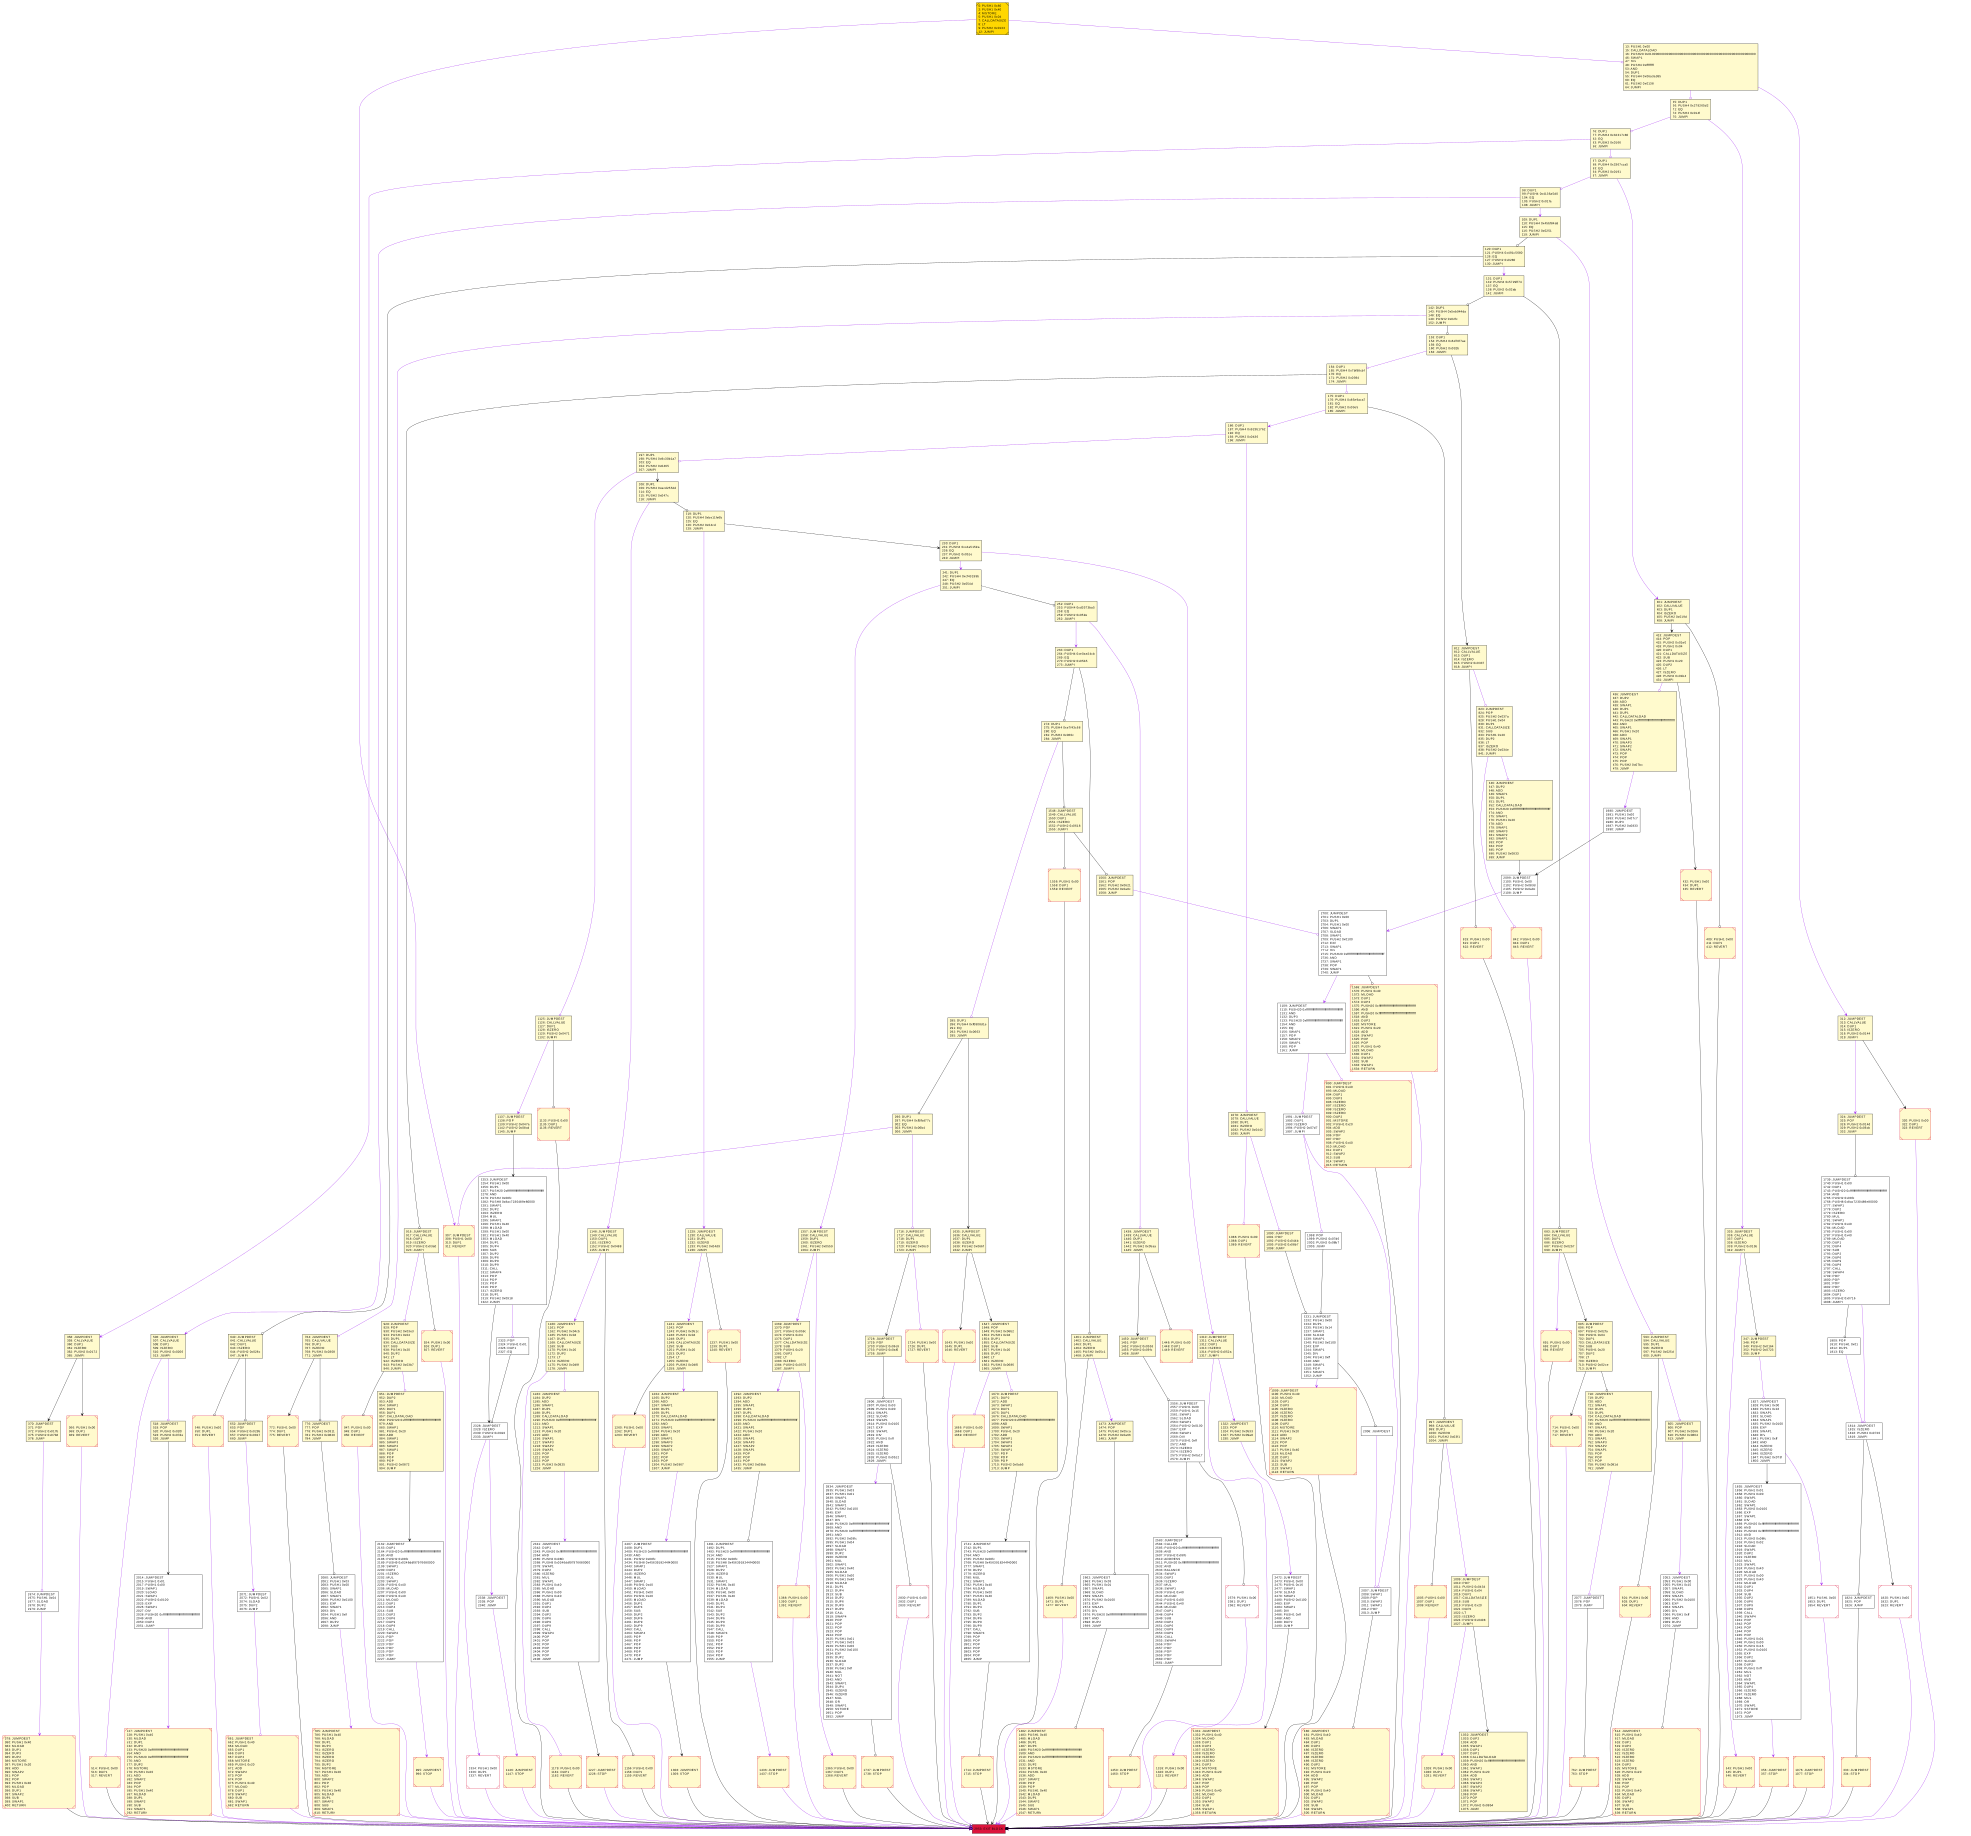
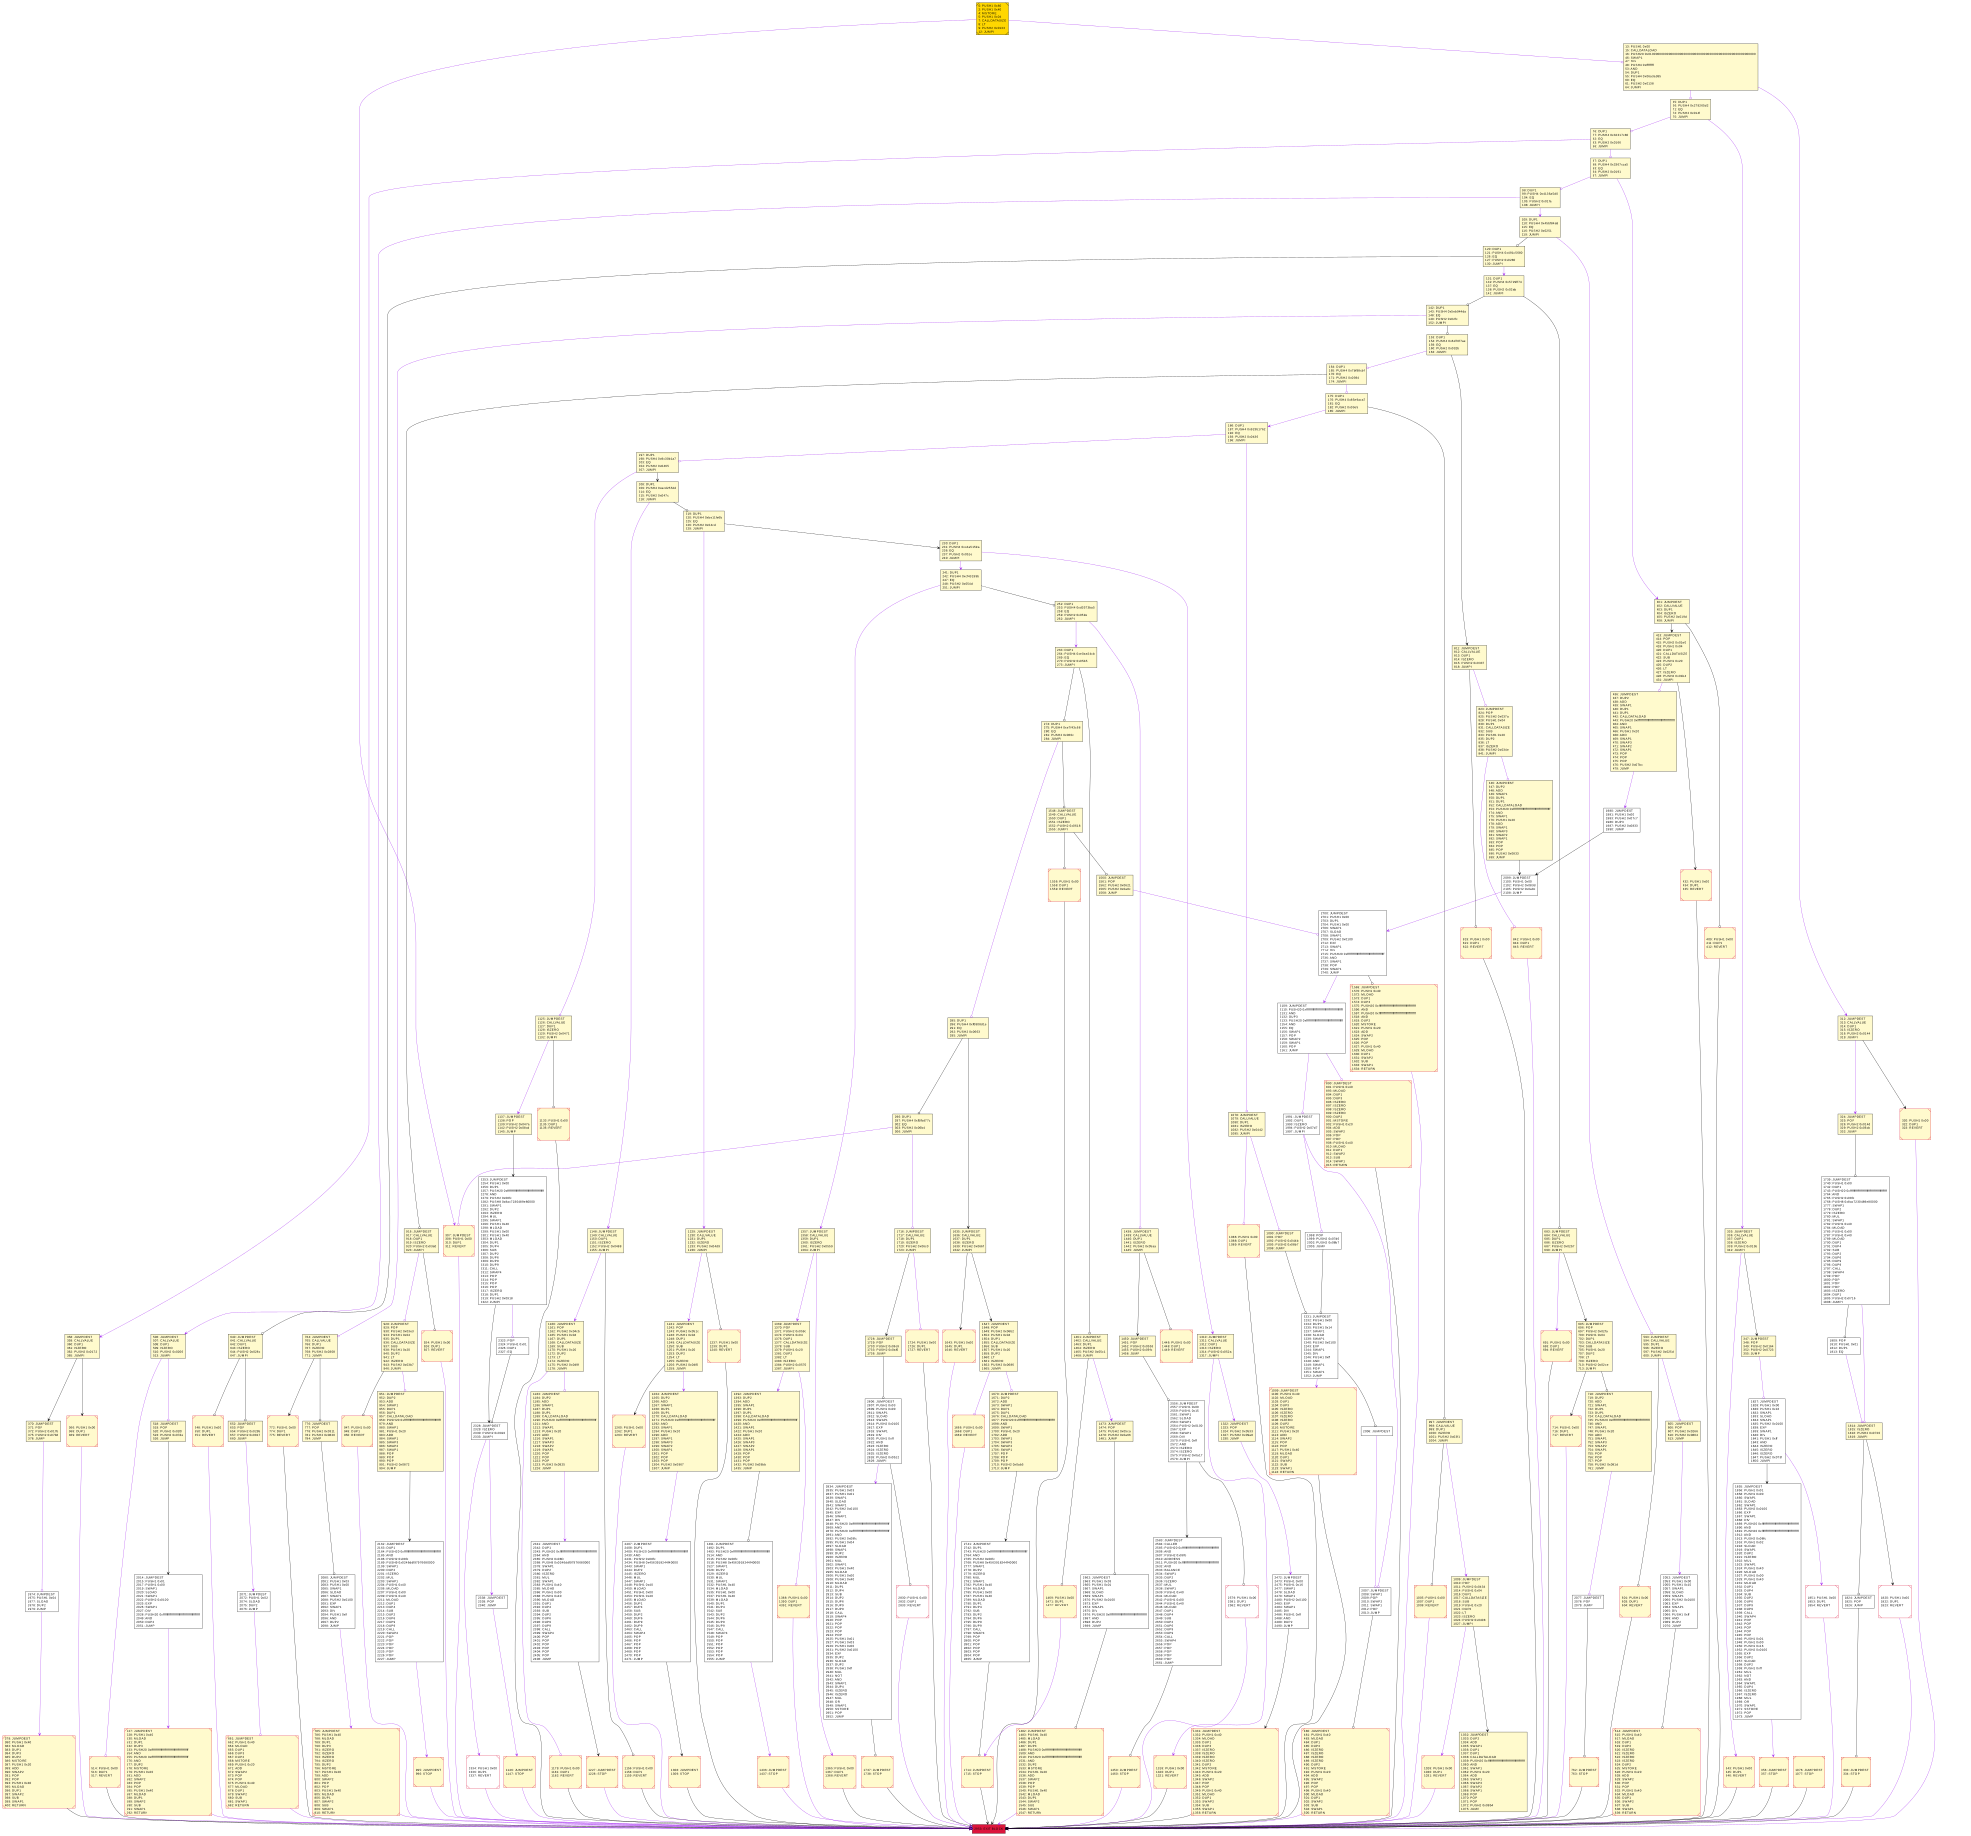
(1864, 1431) -> (1864, 1431)
(793, 1602) -> (793, 1602)
(1030, 1724) -> (1045, 1700)
